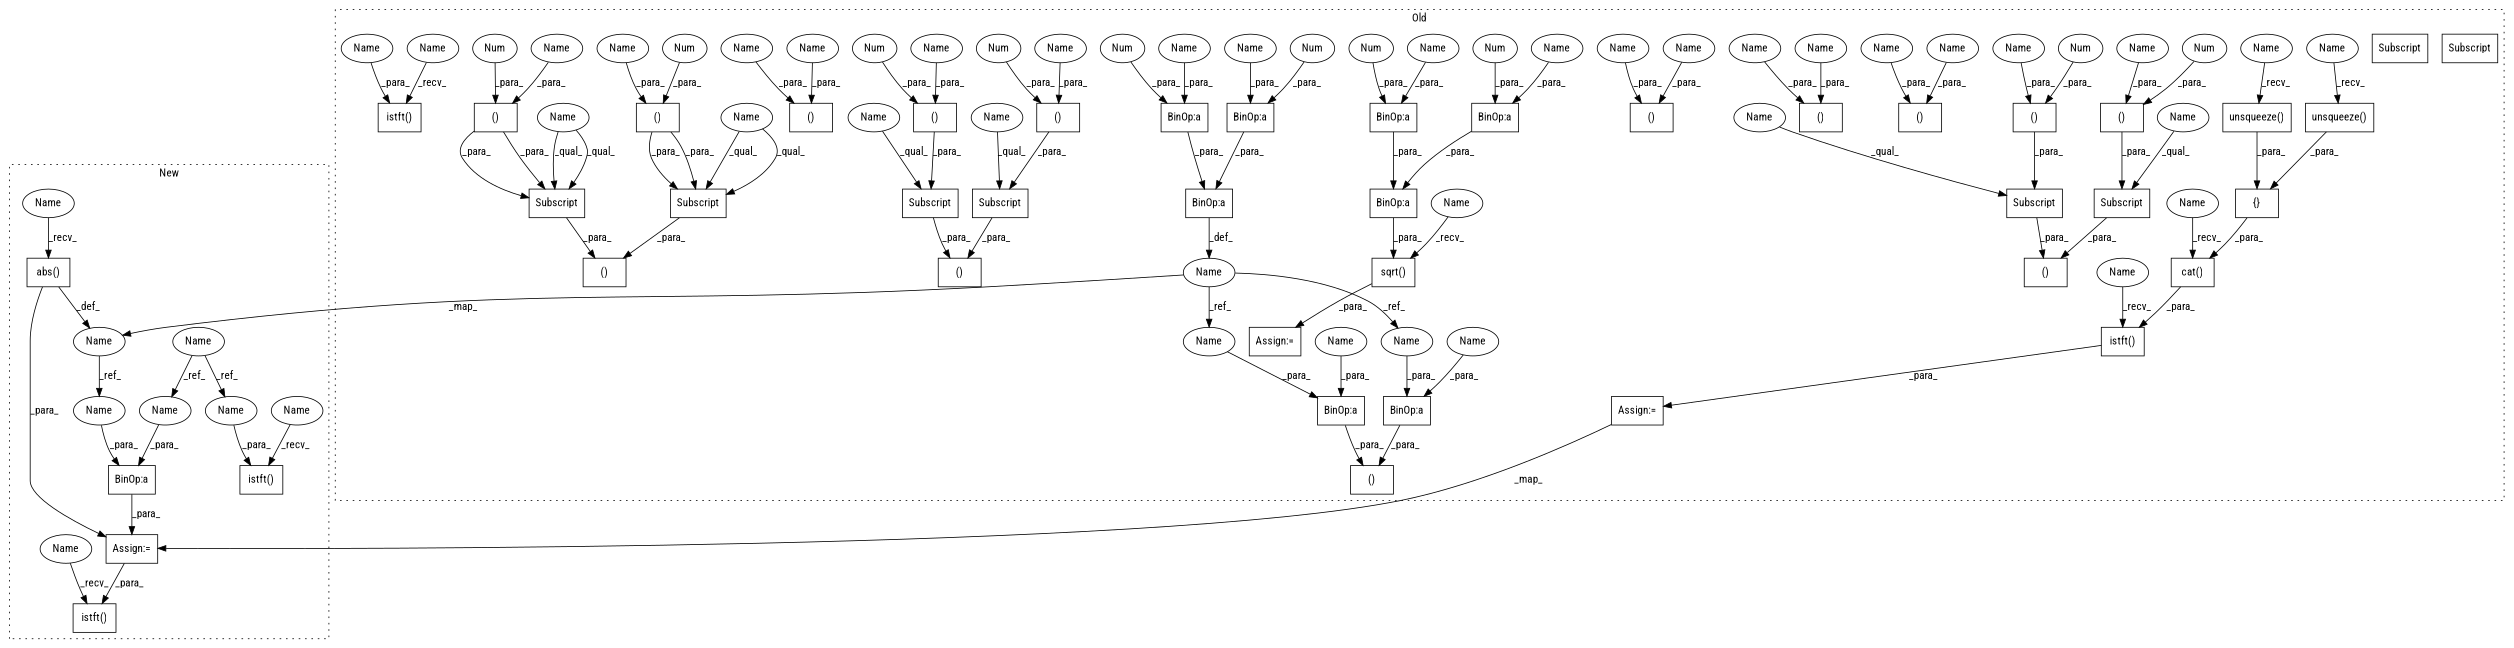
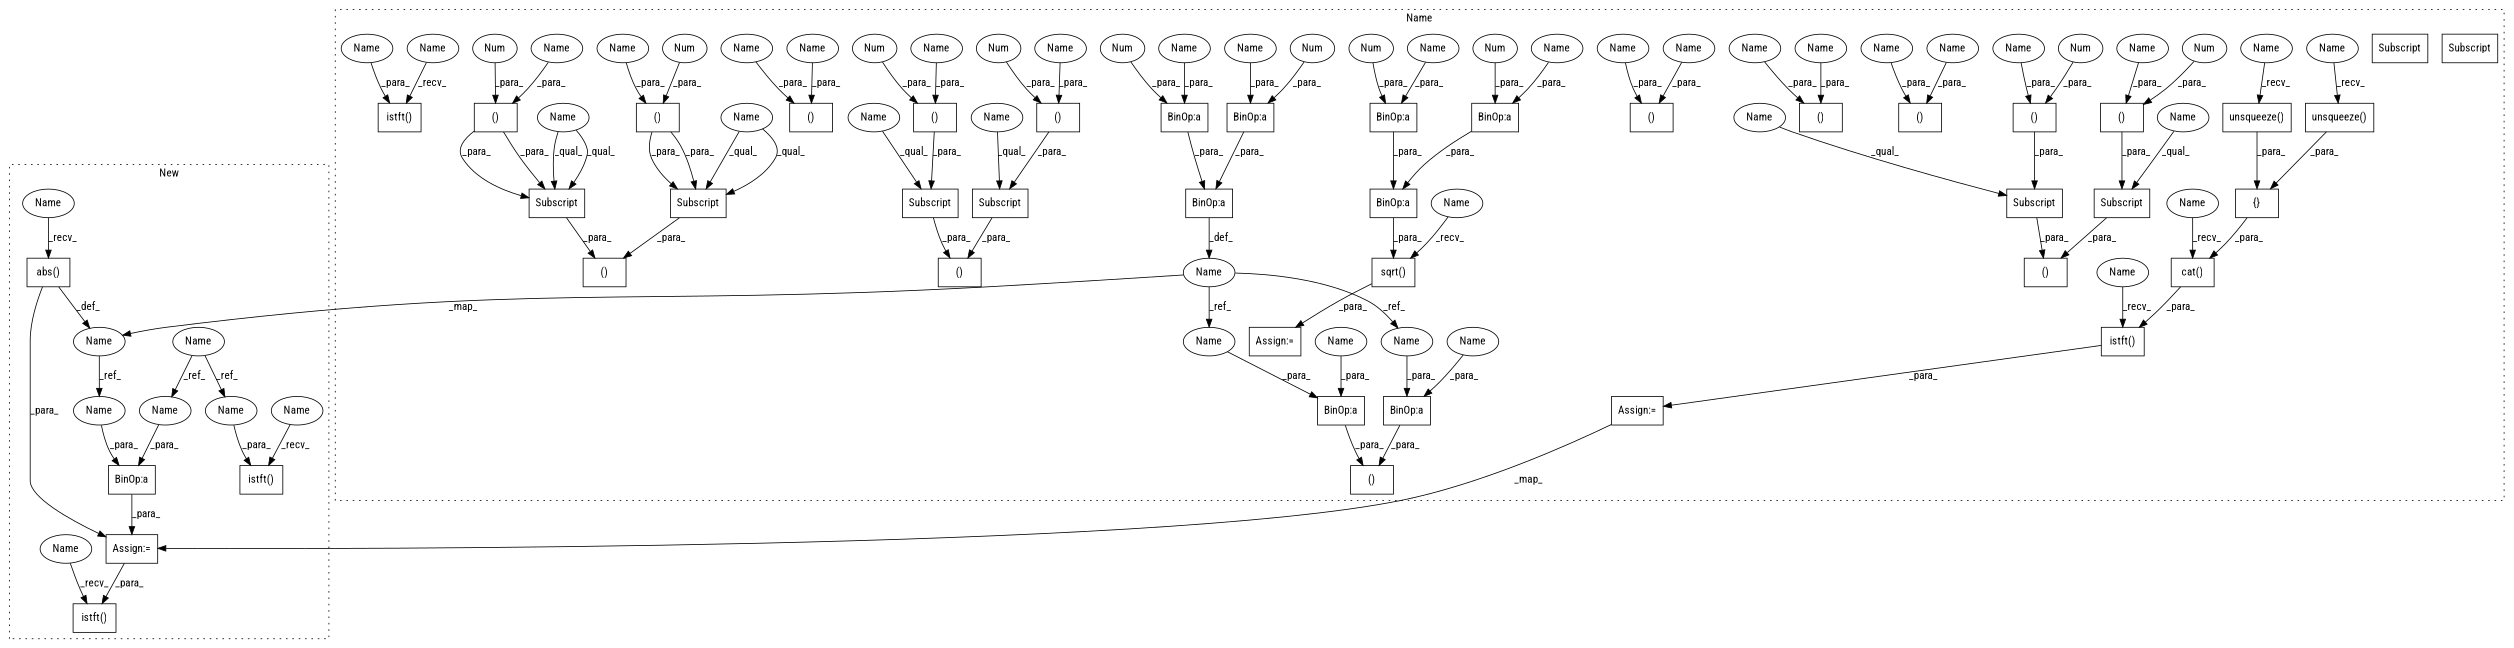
(1420, 19) -> (1420, 19)
